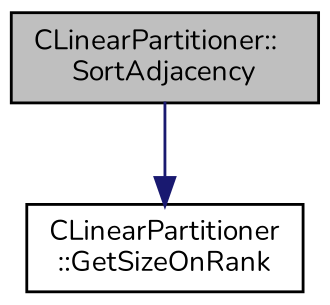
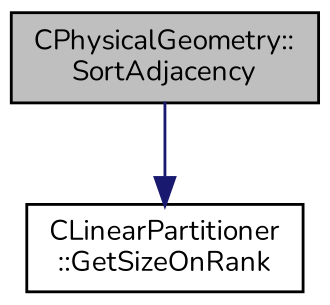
(165, 58) -> (165, 58)
